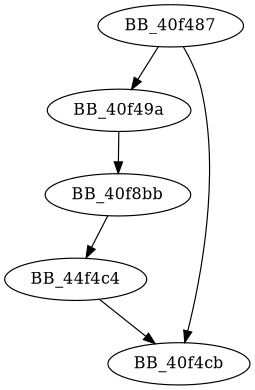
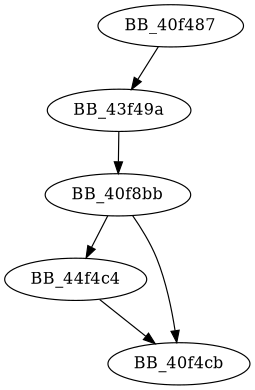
(119, 110) -> (119, 110)
(209, 188) -> (161, 270)
